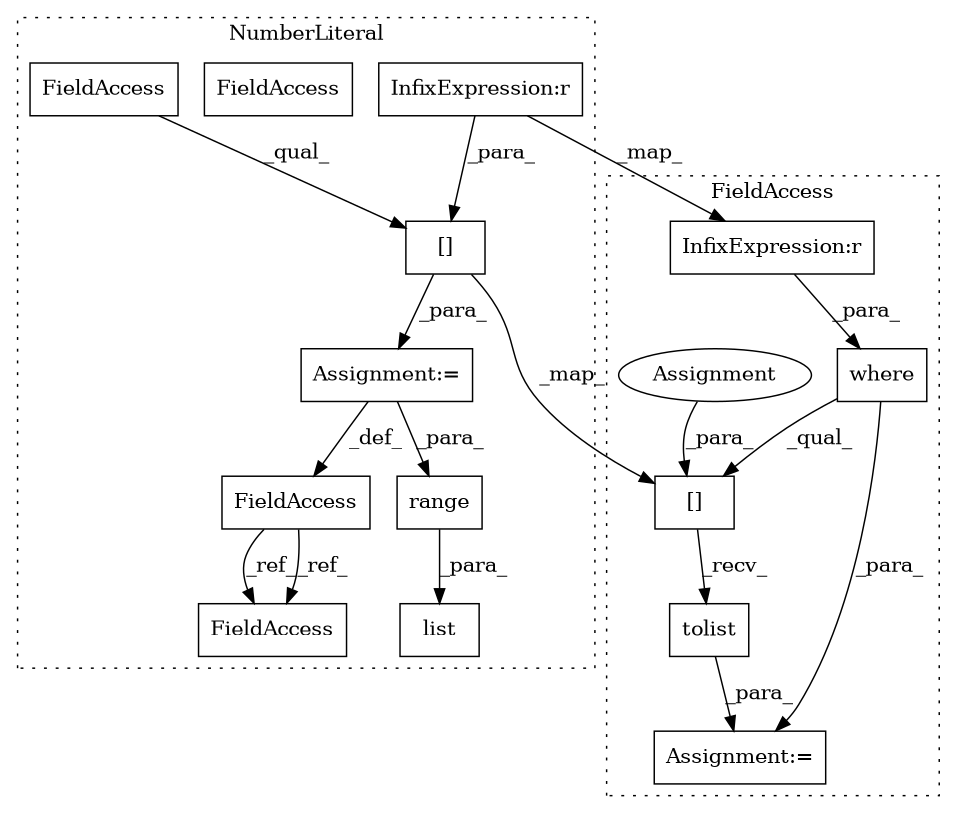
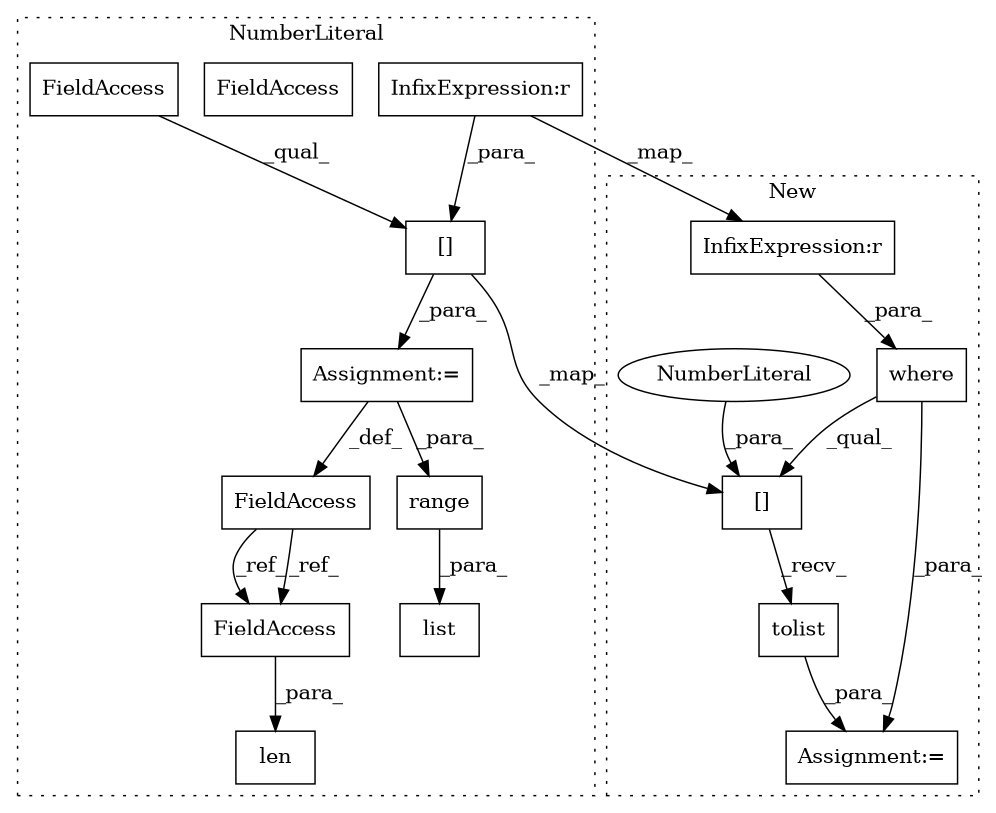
(773, 193) -> (793, 193)
(715, 375) -> (734, 375)
none -> (275, 758)
